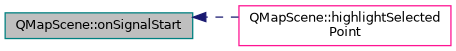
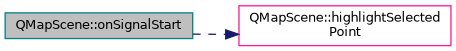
(222, 17) -> (209, 34)
